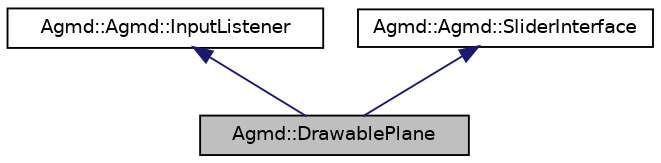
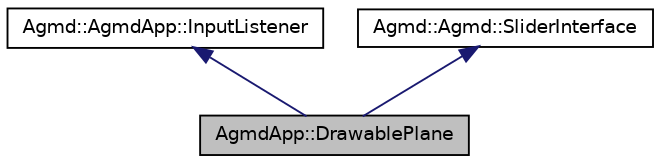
(165, 28) -> (165, 28)
(334, 135) -> (334, 135)
